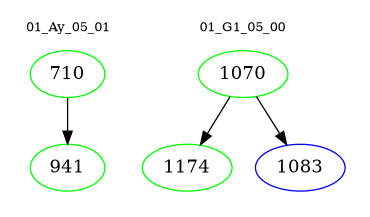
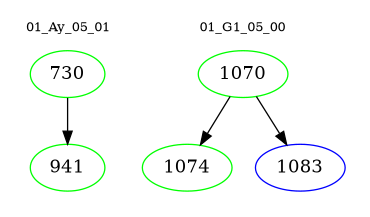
(68, 74) -> (68, 74)
(187, 168) -> (187, 168)
